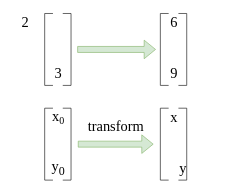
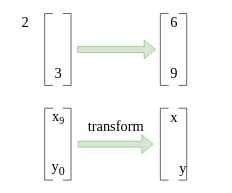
(58, 117) -> (58, 117)
